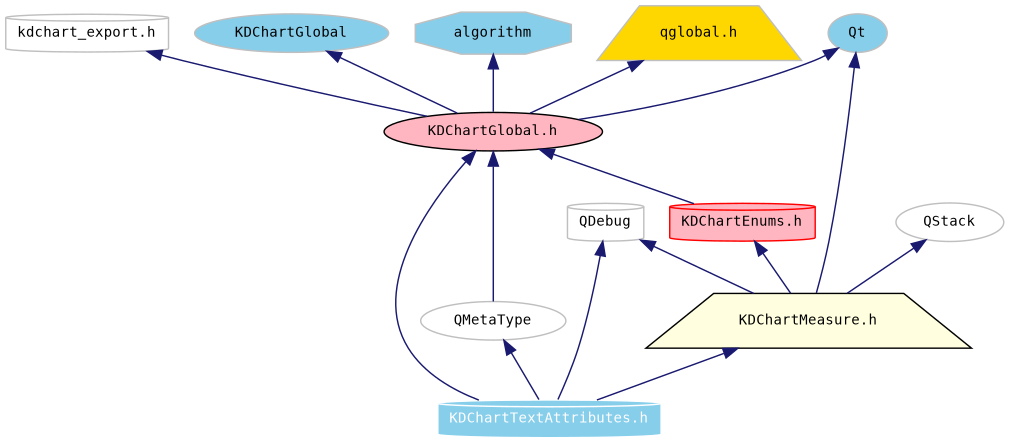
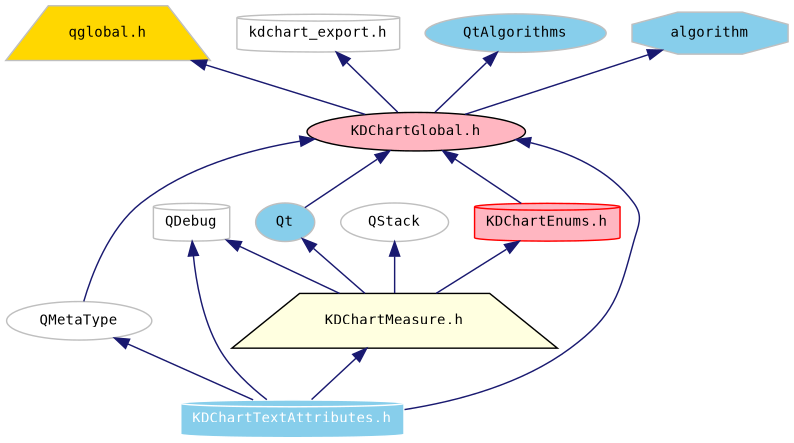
(292, 33) -> (516, 33)
(704, 95) -> (341, 183)
